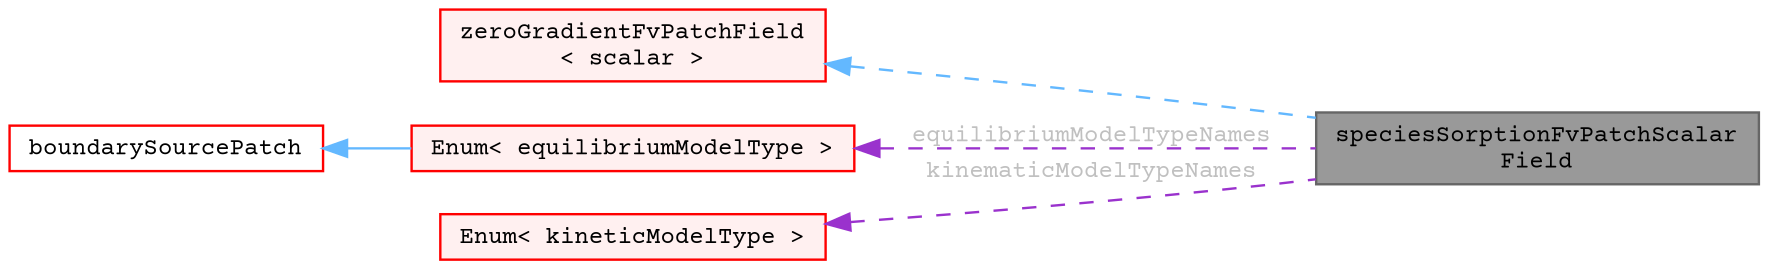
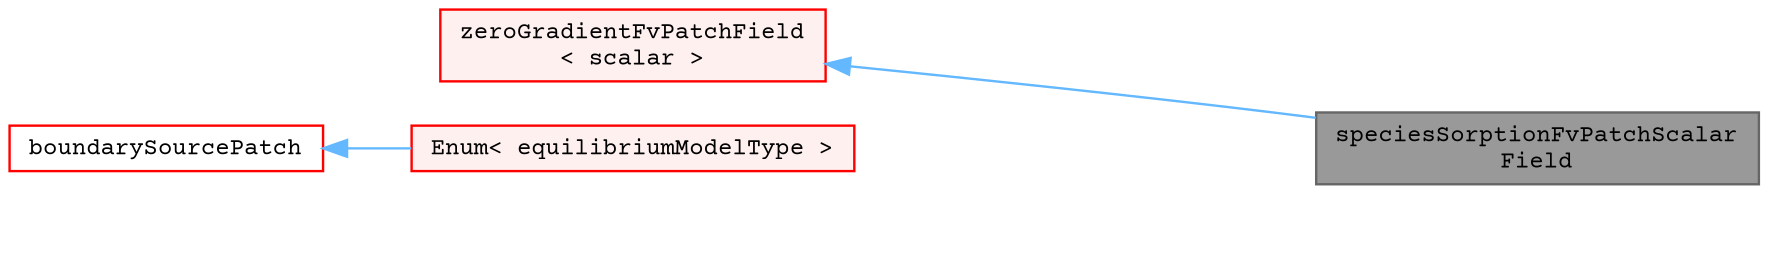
(1083, 91) -> (1083, 91)
(1098, 148) -> none
(633, 237) -> none
